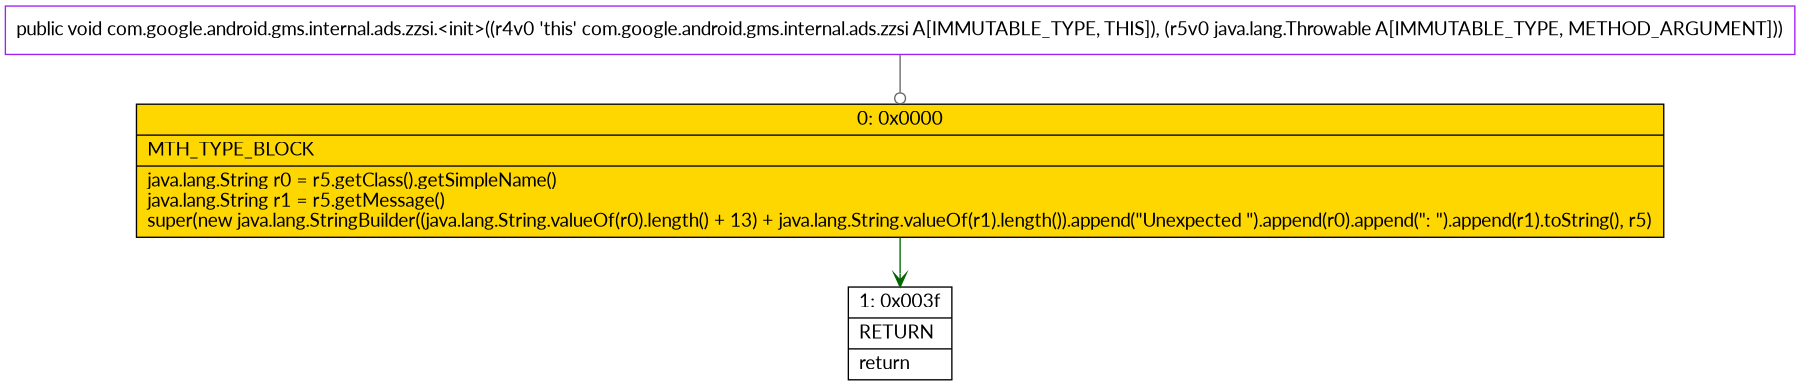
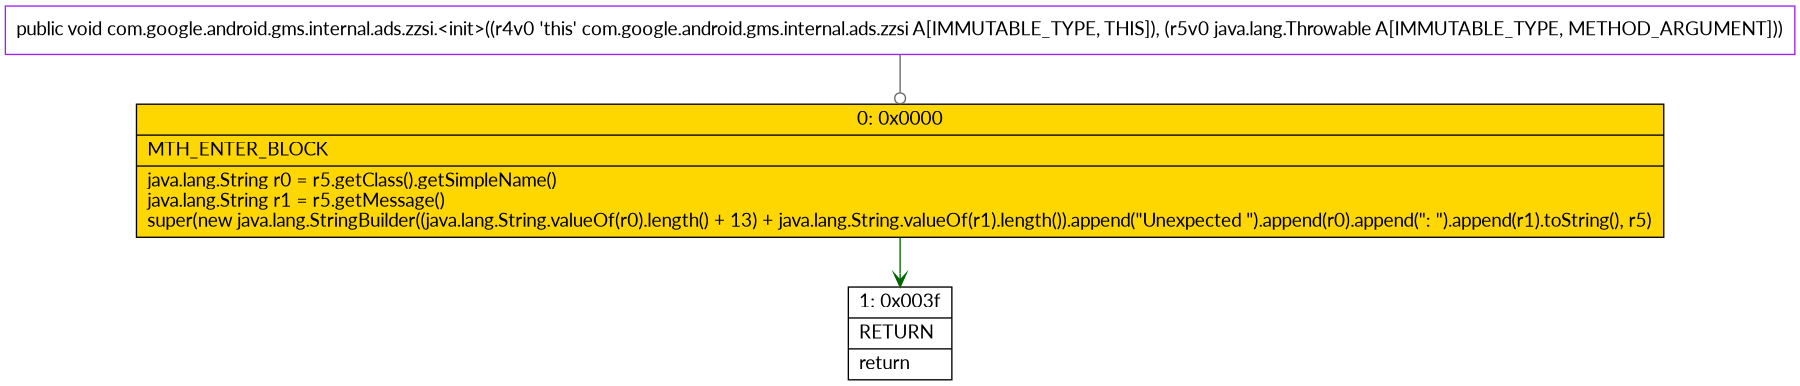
(231, 150) -> (238, 150)
